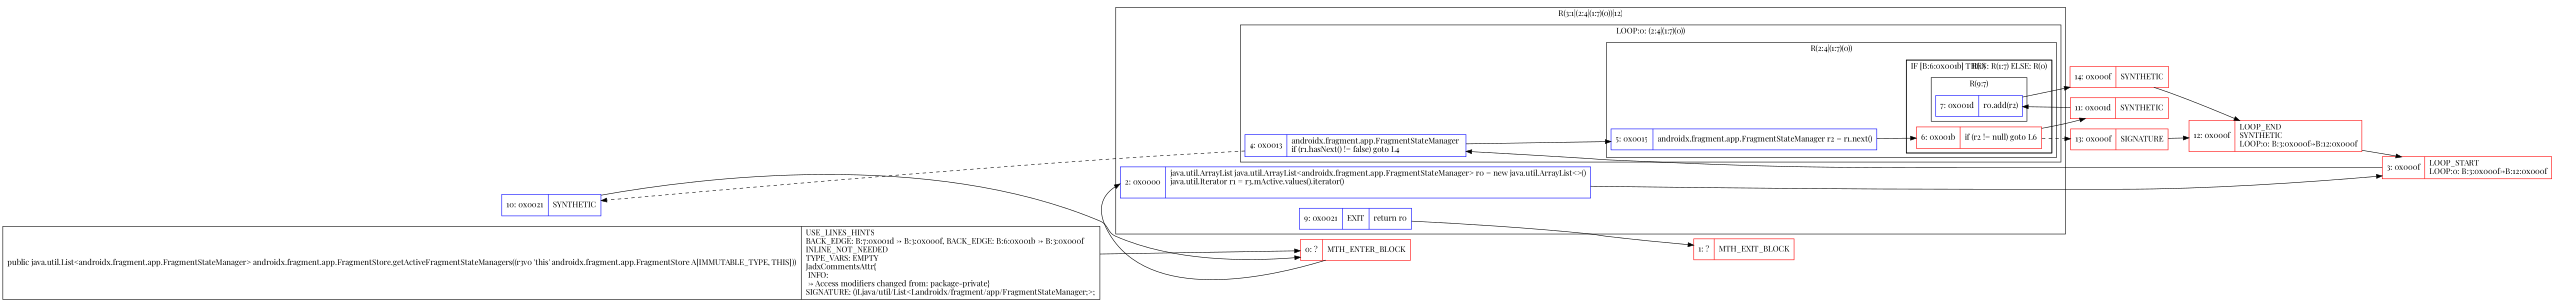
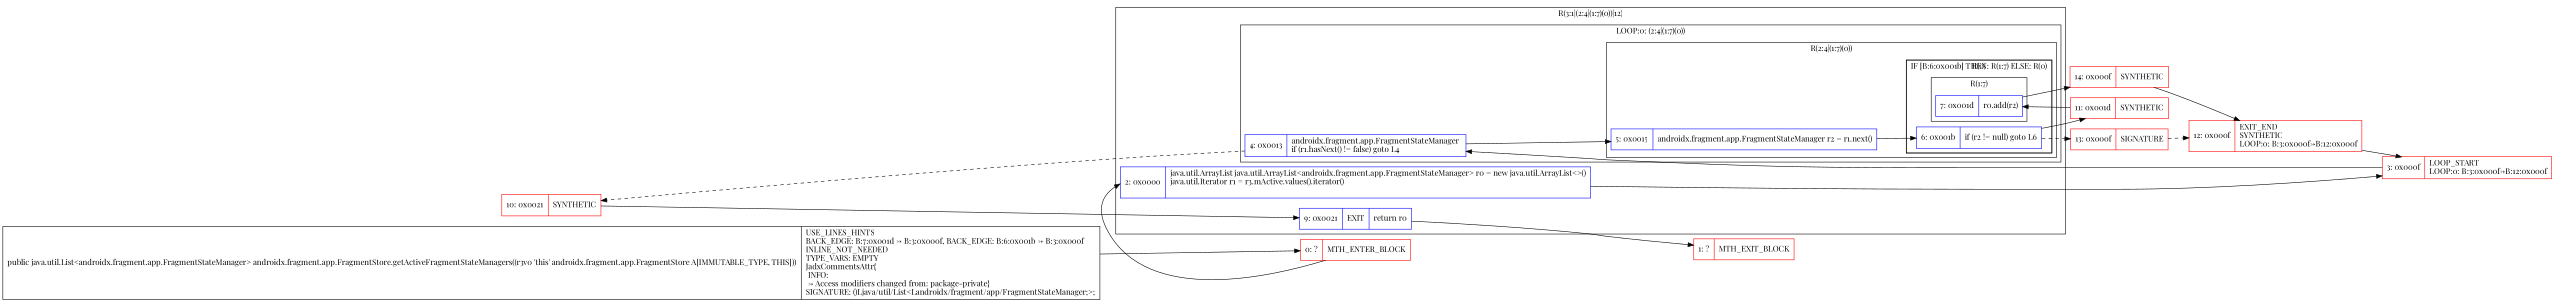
(1979, 84) -> (1979, 84)
(2260, 127) -> (2258, 127)
(1979, 138) -> (1979, 138)
(2176, 138) -> (2176, 138)
(955, 183) -> (947, 212)
(551, 205) -> (551, 205)
